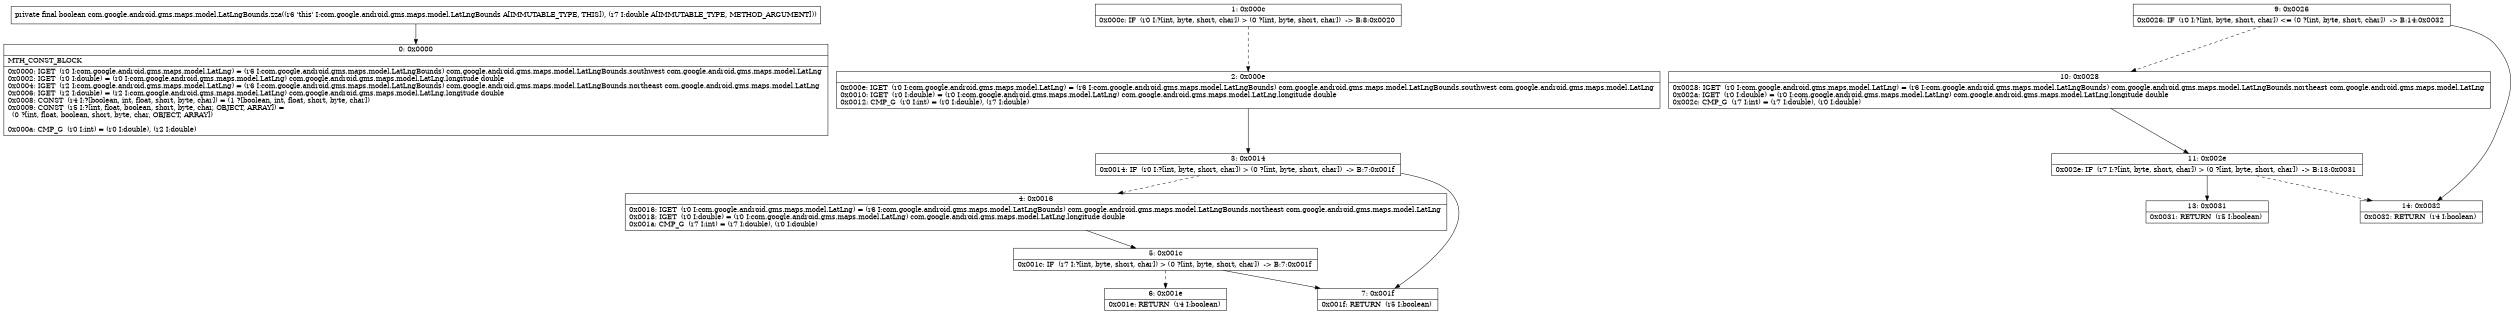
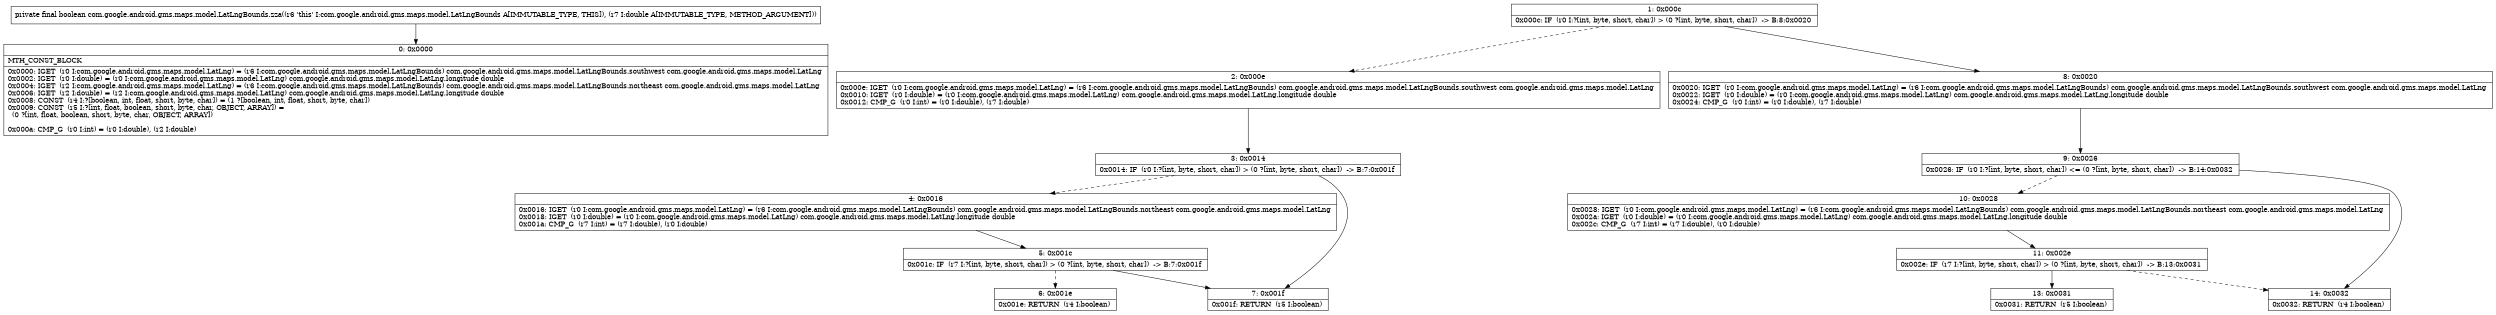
none -> (2081, 90)
